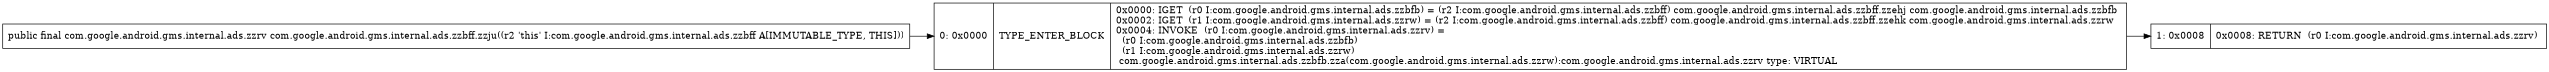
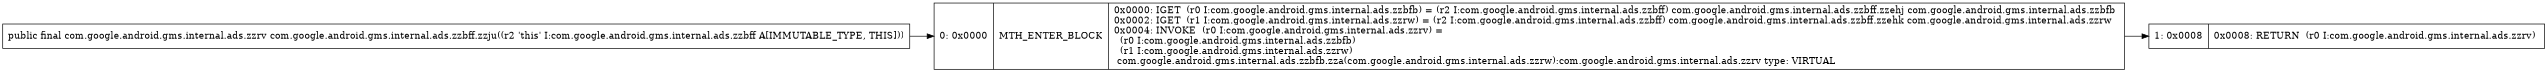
(1052, 36) -> (1051, 36)
